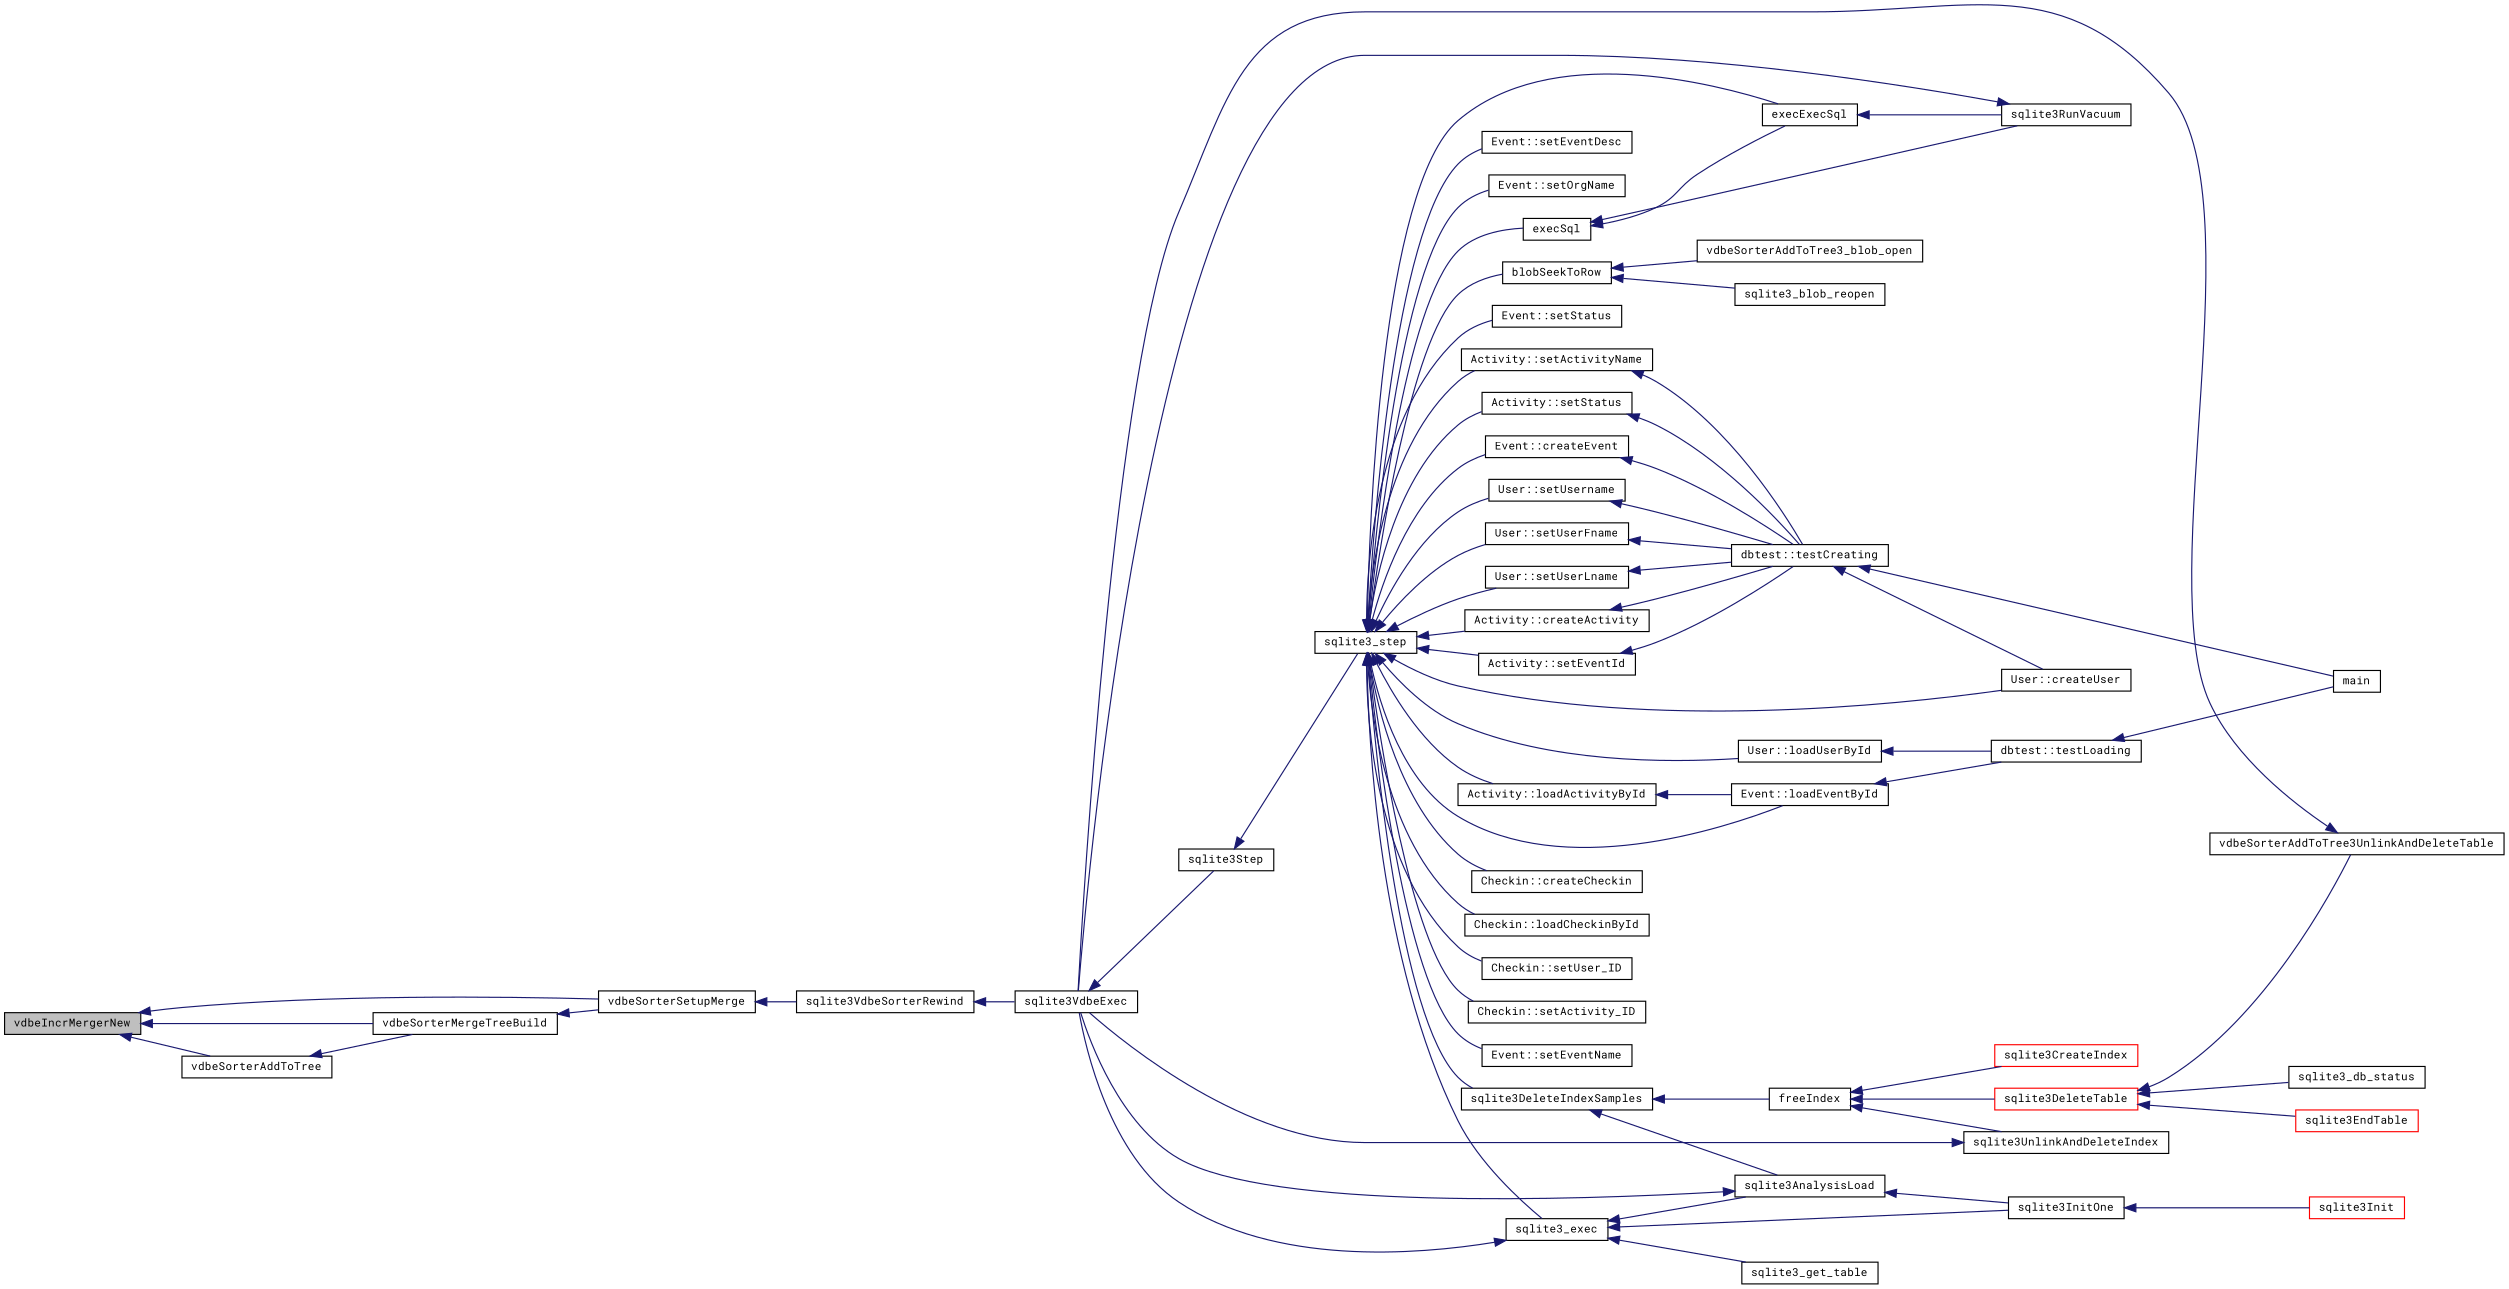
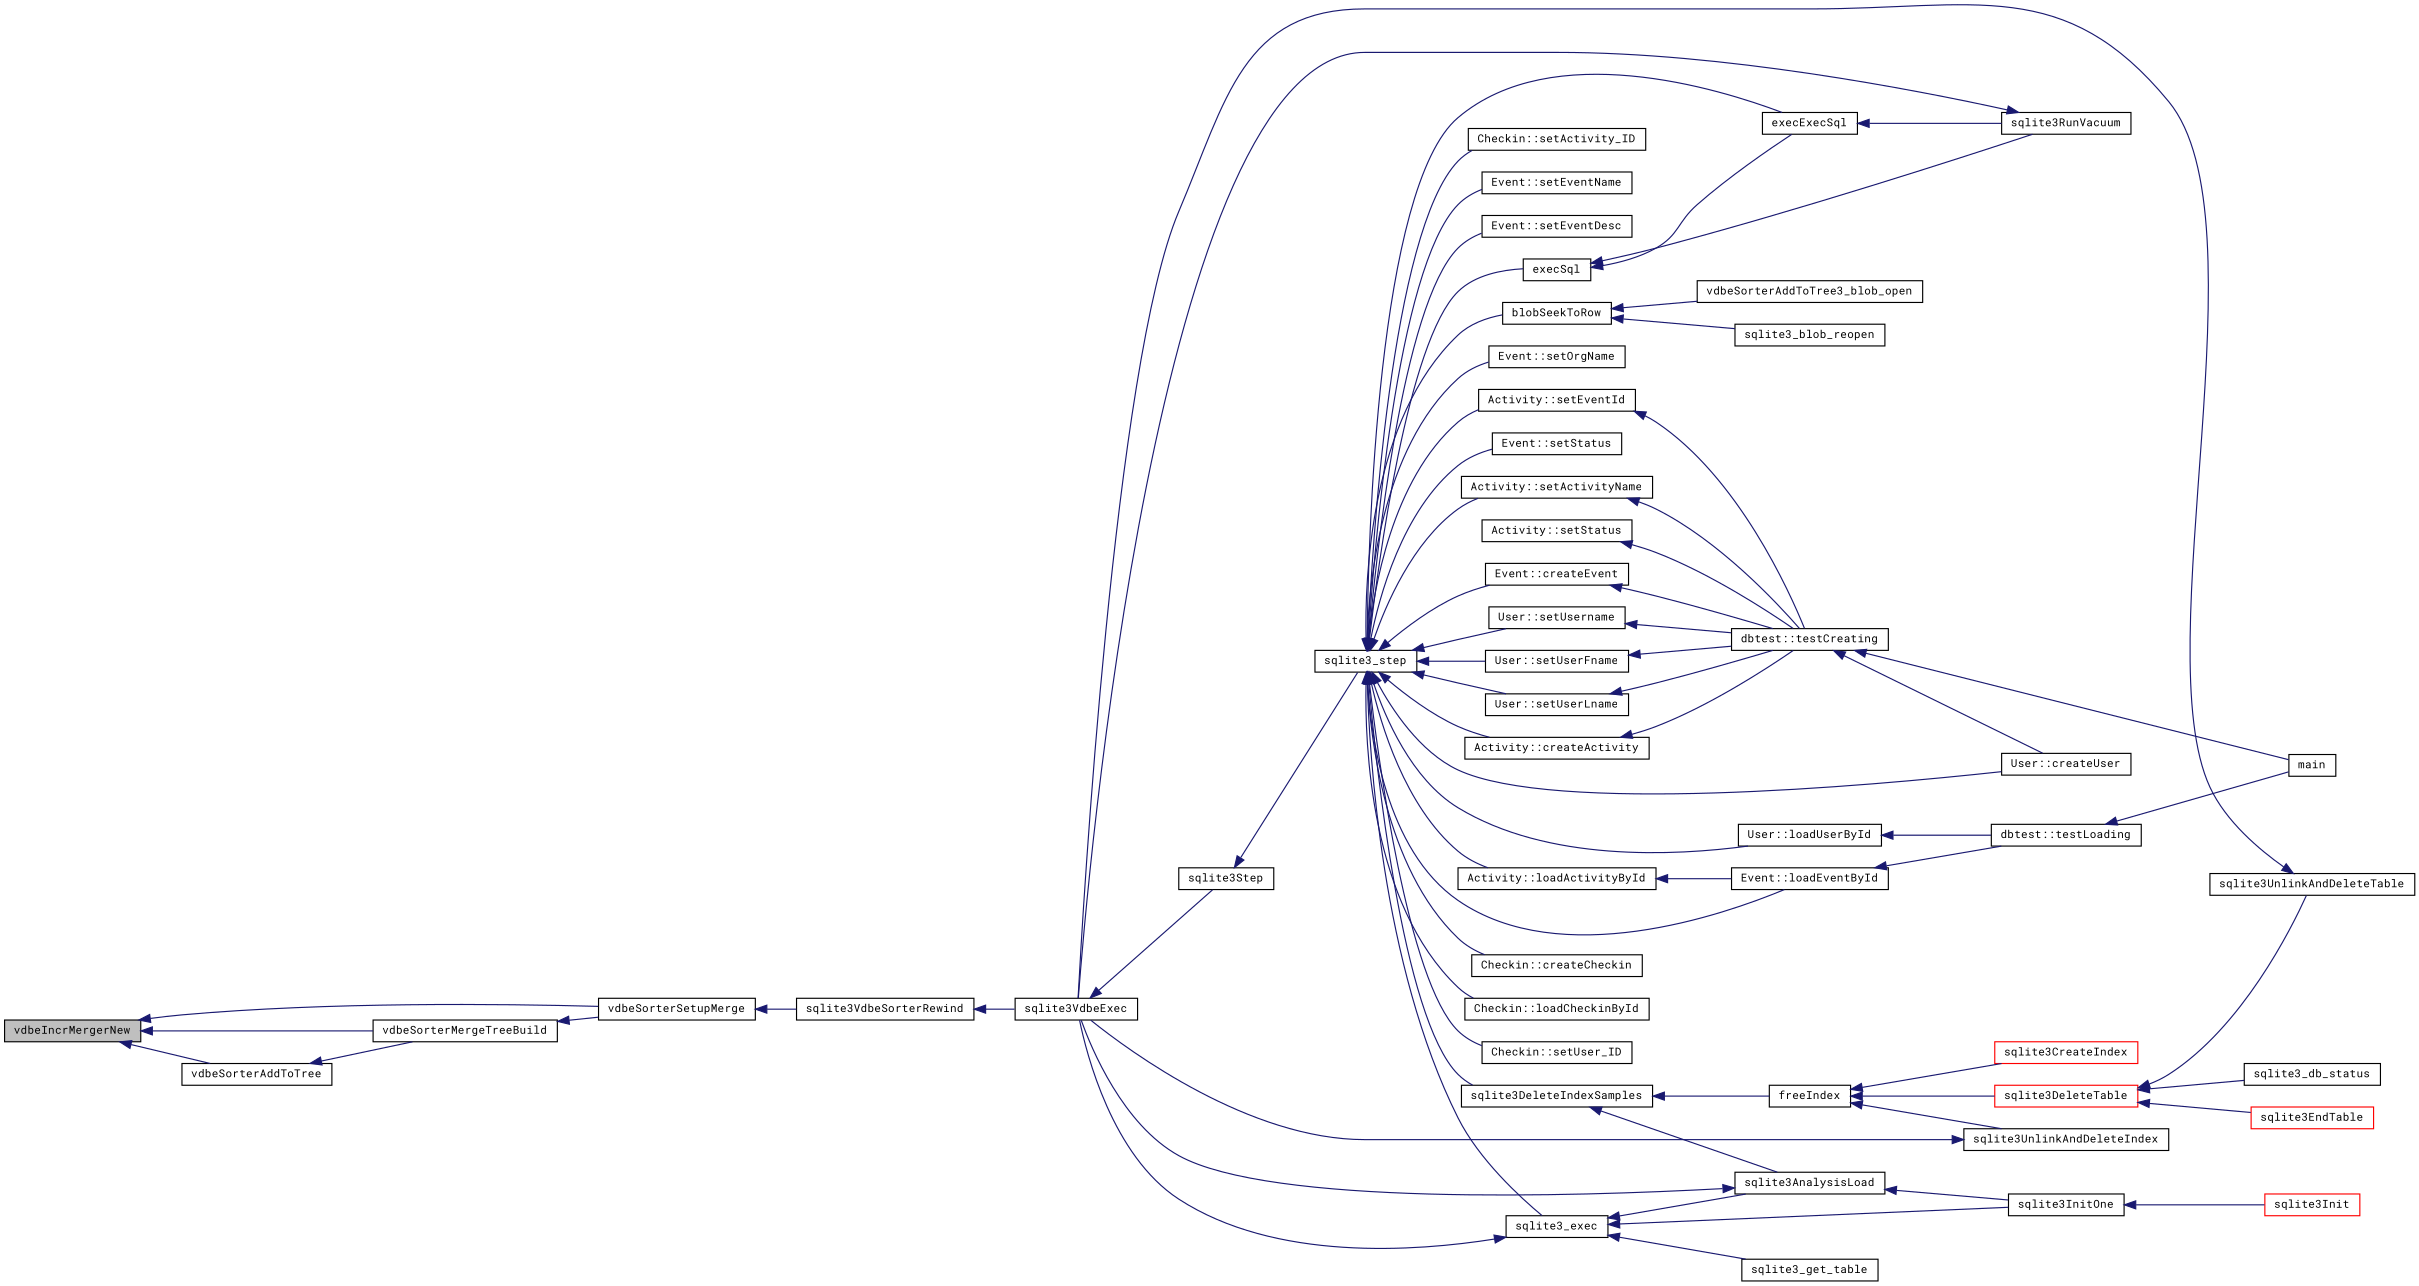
(1403, 502) -> none
(2357, 844) -> (2312, 884)
